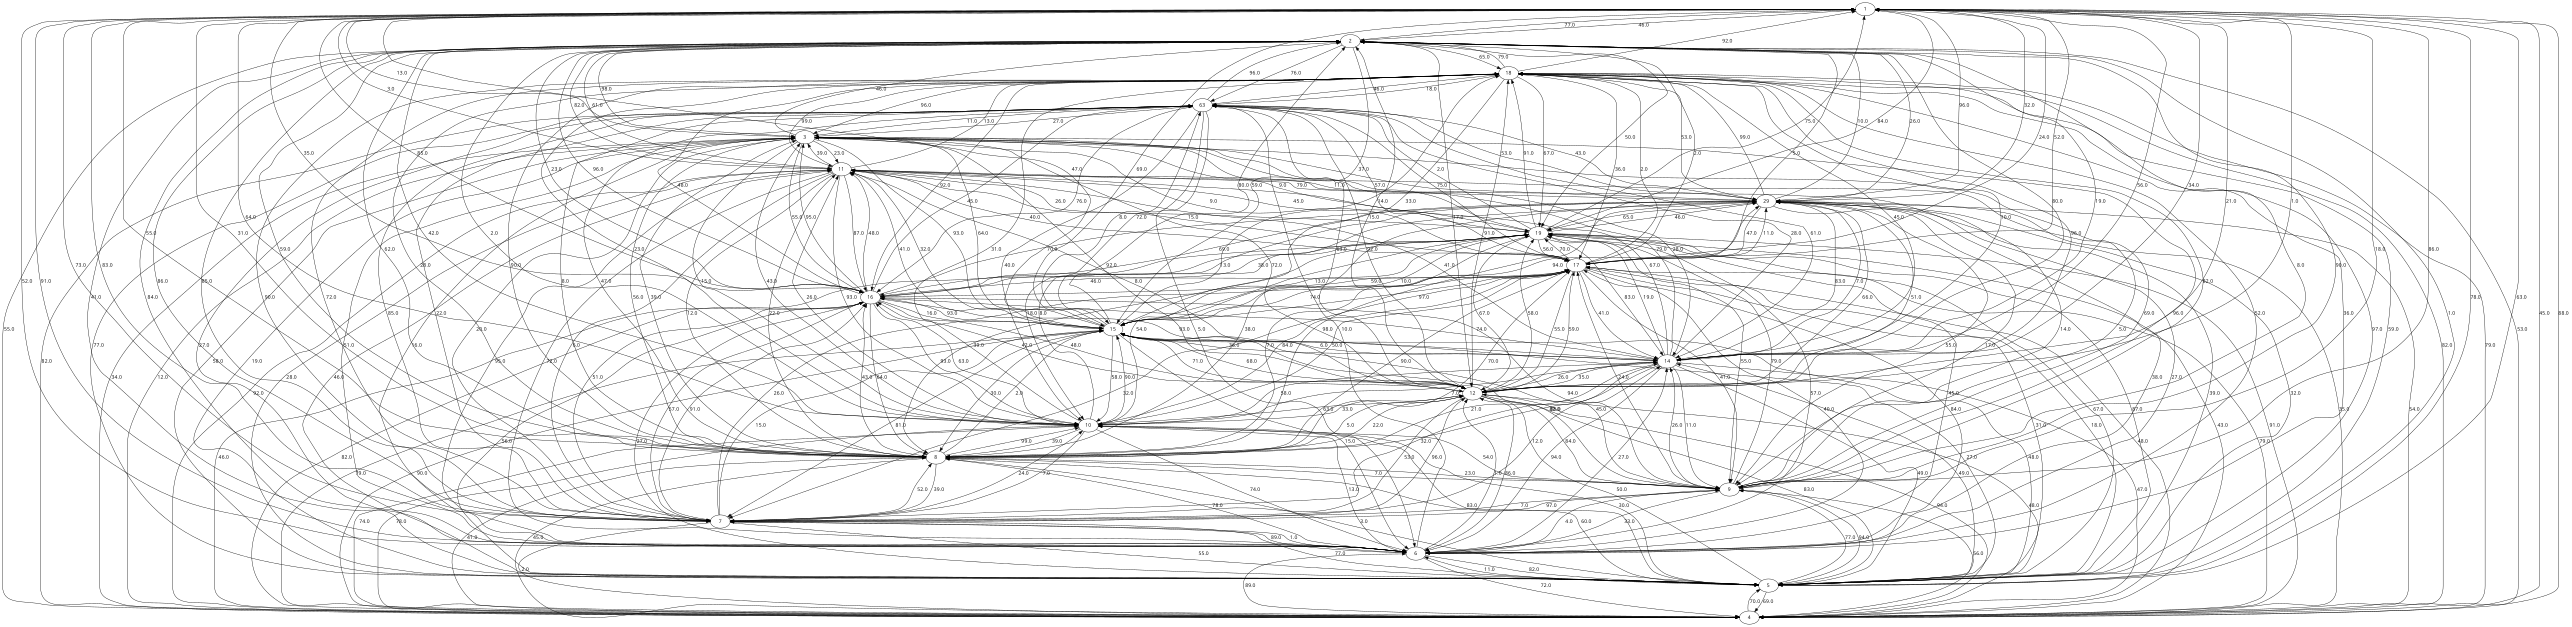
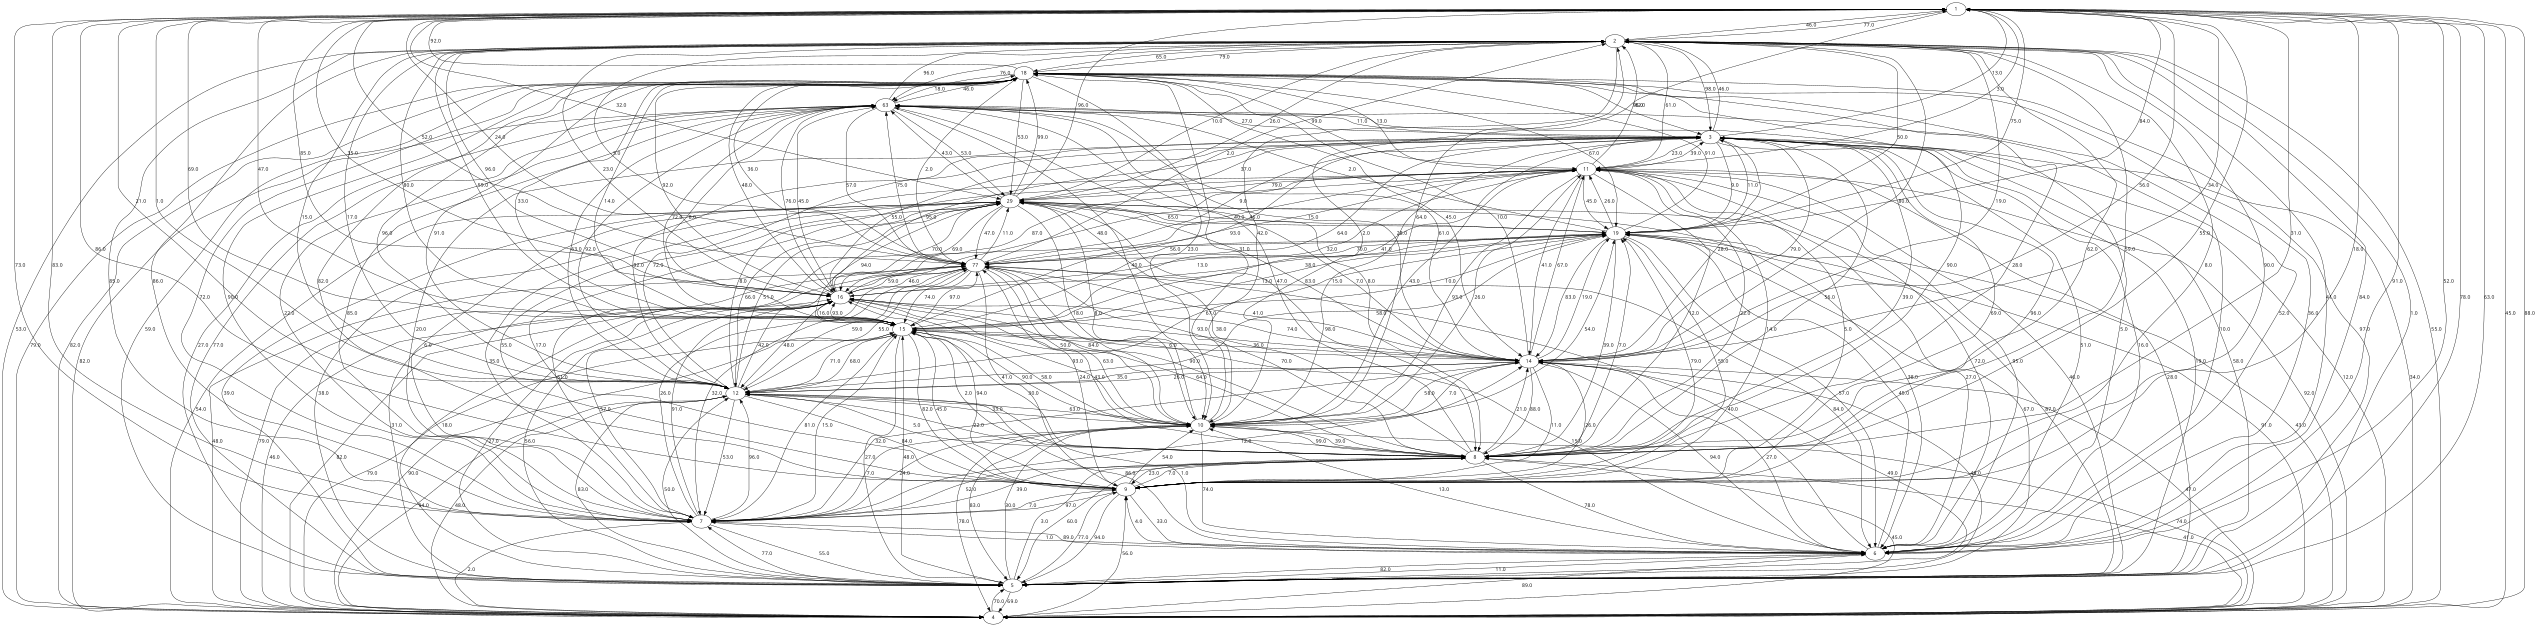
(1576, 265) -> (975, 265)
(2296, 393) -> (324, 393)
(2342, 463) -> (592, 268)
(1577, 598) -> none
